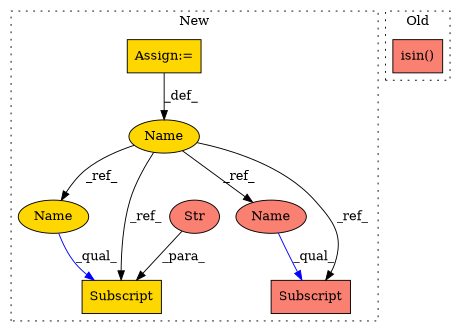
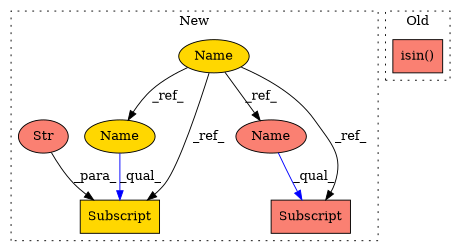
(164, 56) -> none
